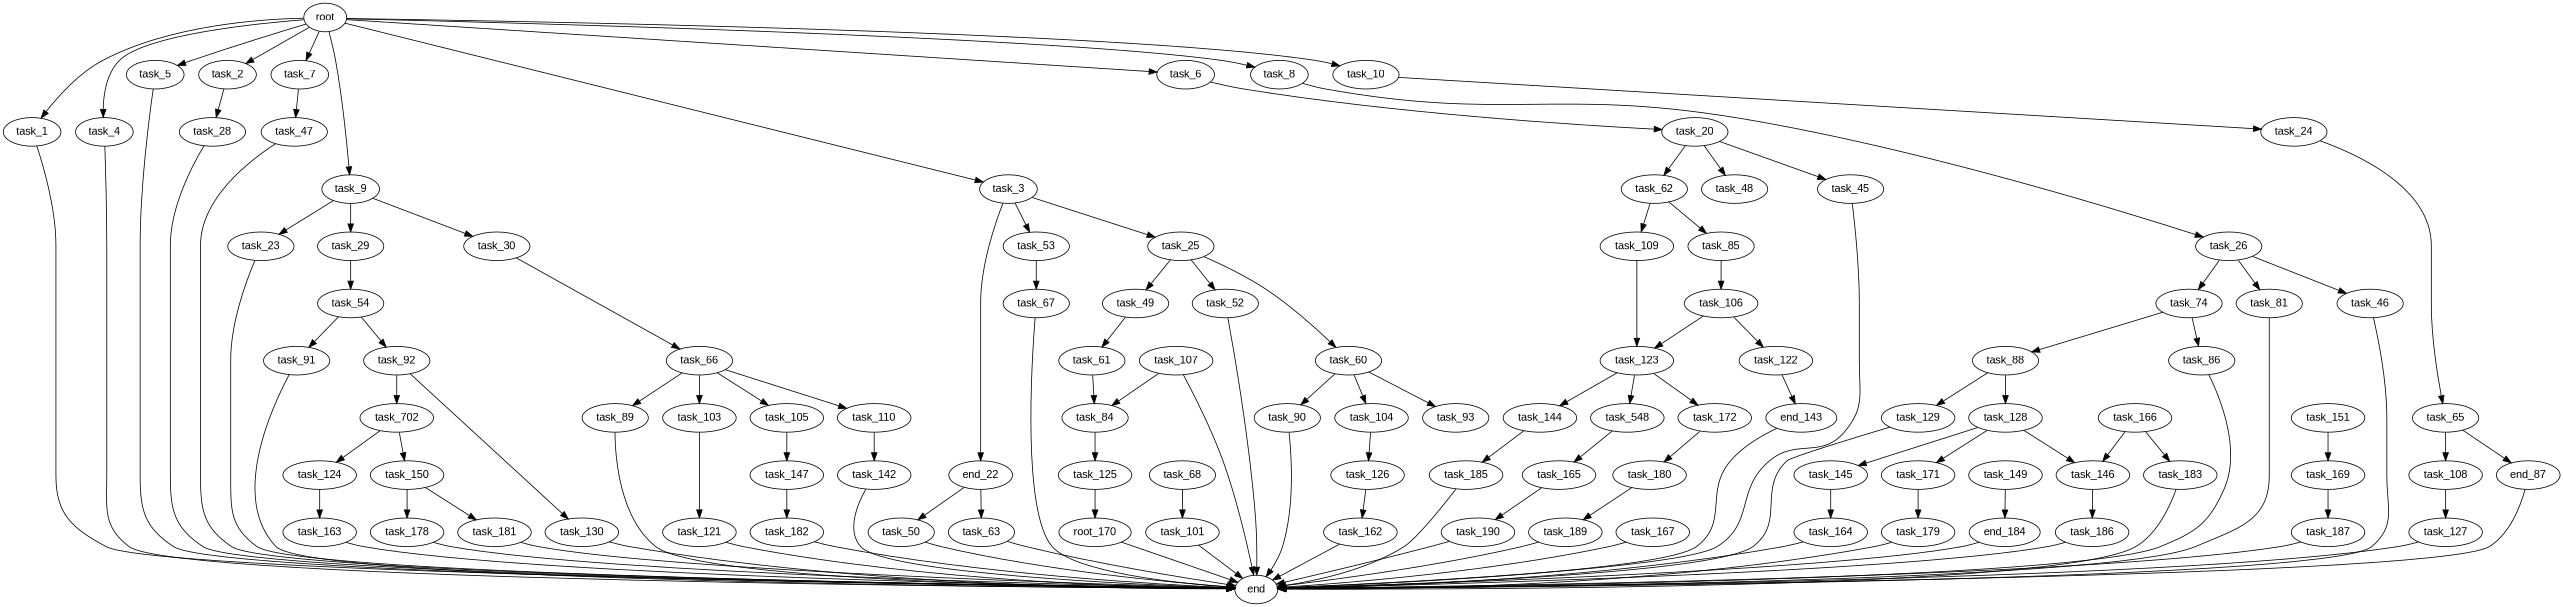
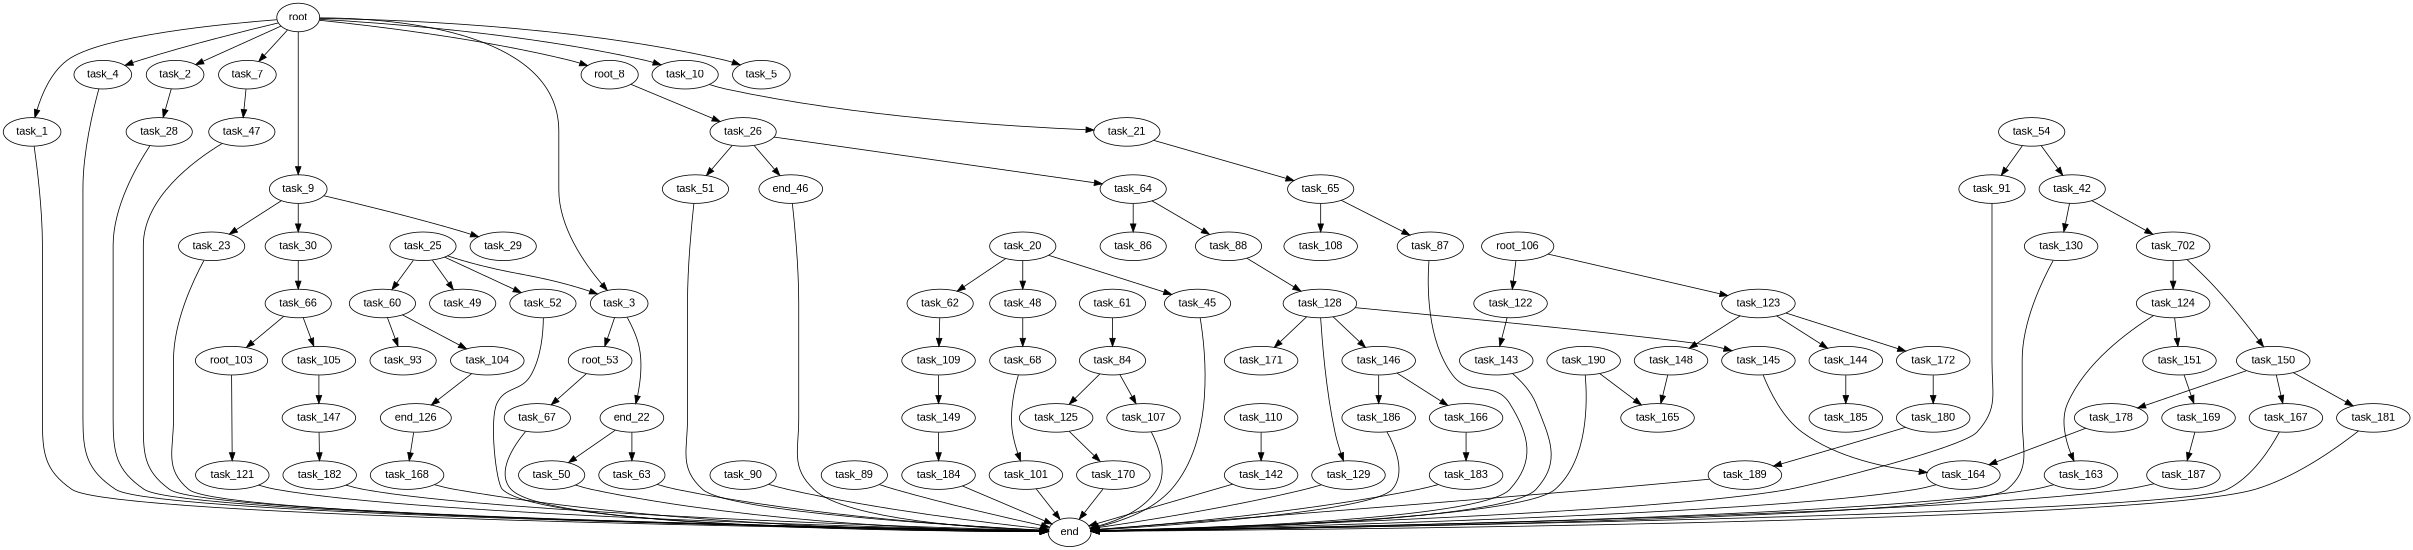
(1186, 75) -> none
(1279, 75) -> (610, 75)
(2294, 132) -> (1127, 132)
(1090, 216) -> (519, 274)
(1036, 246) -> (600, 361)
(1721, 246) -> none
(351, 271) -> none
(1637, 299) -> (939, 385)
(1721, 303) -> (1518, 246)
(2189, 303) -> (1133, 189)
(2269, 303) -> (695, 189)
(2370, 303) -> (791, 189)
none -> (1023, 328)
none -> (2176, 328)
(1116, 329) -> none
(397, 361) -> (2072, 189)
none -> (2279, 385)
(661, 387) -> none
(1139, 387) -> (1126, 386)
(1321, 387) -> none
(1966, 387) -> (1327, 386)
(782, 388) -> none
(699, 418) -> (232, 361)
(1627, 418) -> (1671, 361)
(1801, 418) -> (1496, 361)
(2116, 443) -> (1419, 387)
(1368, 475) -> (416, 418)
(2528, 475) -> (1430, 246)
(1522, 501) -> (1617, 387)
(1095, 532) -> (1113, 475)
(1360, 532) -> (407, 475)
(1918, 532) -> none
(2005, 532) -> (939, 475)
(2446, 532) -> none
(1401, 548) -> none
(198, 552) -> none
(651, 566) -> (2041, 445)
(1828, 577) -> none
